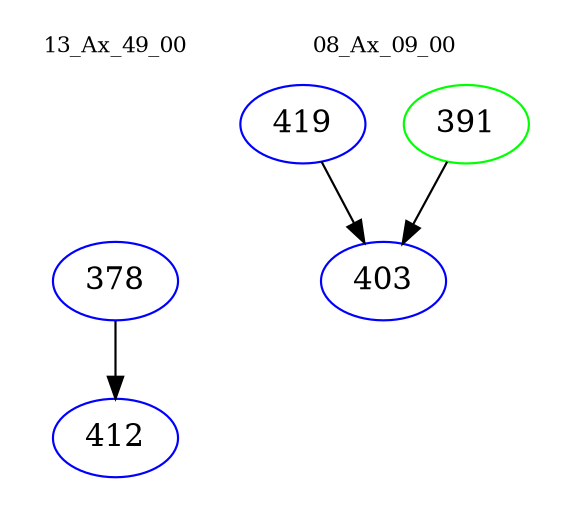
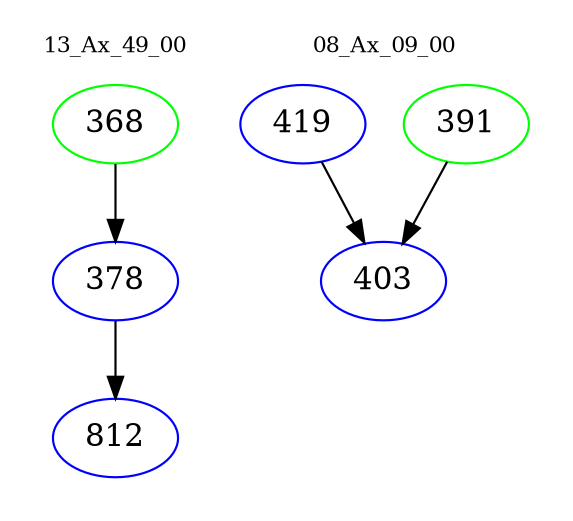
none -> (115, 124)
(115, 438) -> (115, 438)
